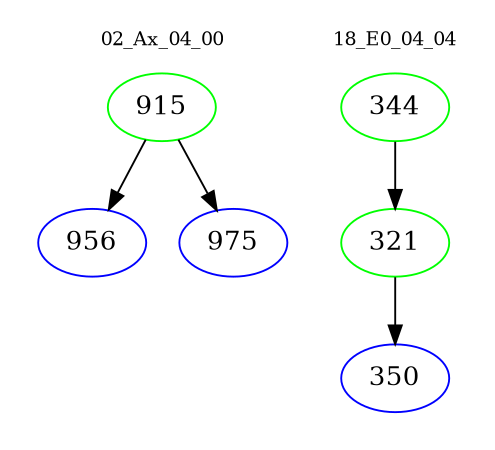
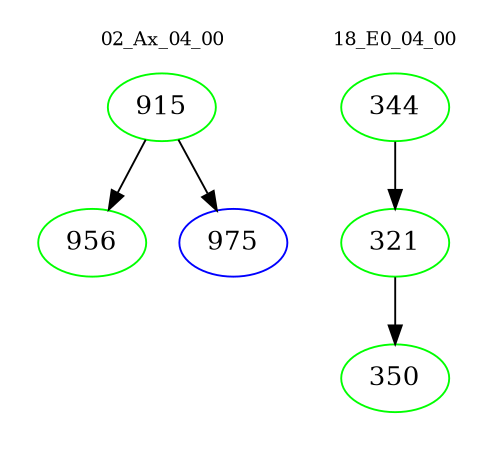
(395, 40) -> (395, 40)
(92, 243) -> (92, 243)
(395, 378) -> (395, 378)
